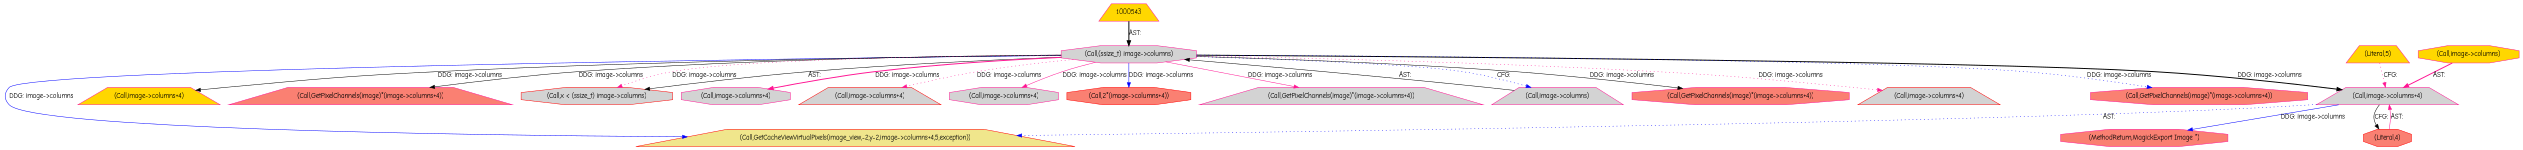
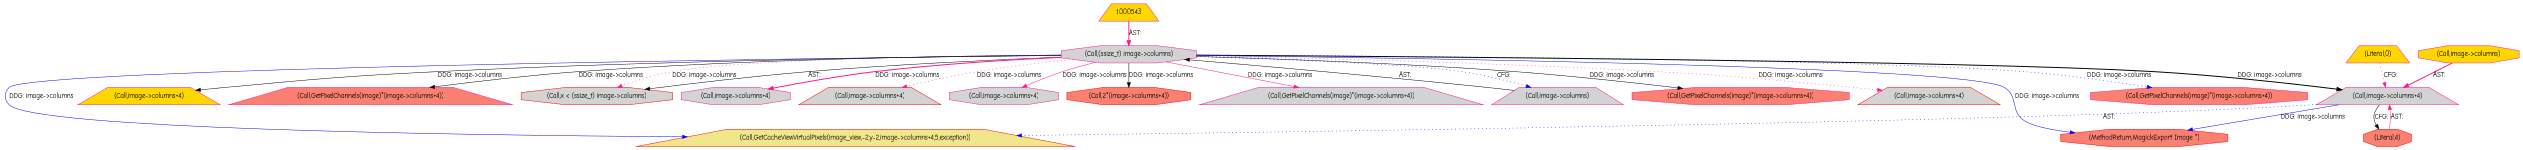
(1129, 31) -> (1129, 31)
(2378, 54) -> (2378, 54)
none -> (1645, 64)
(1129, 73) -> (1129, 73)
(2144, 138) -> (2144, 138)
